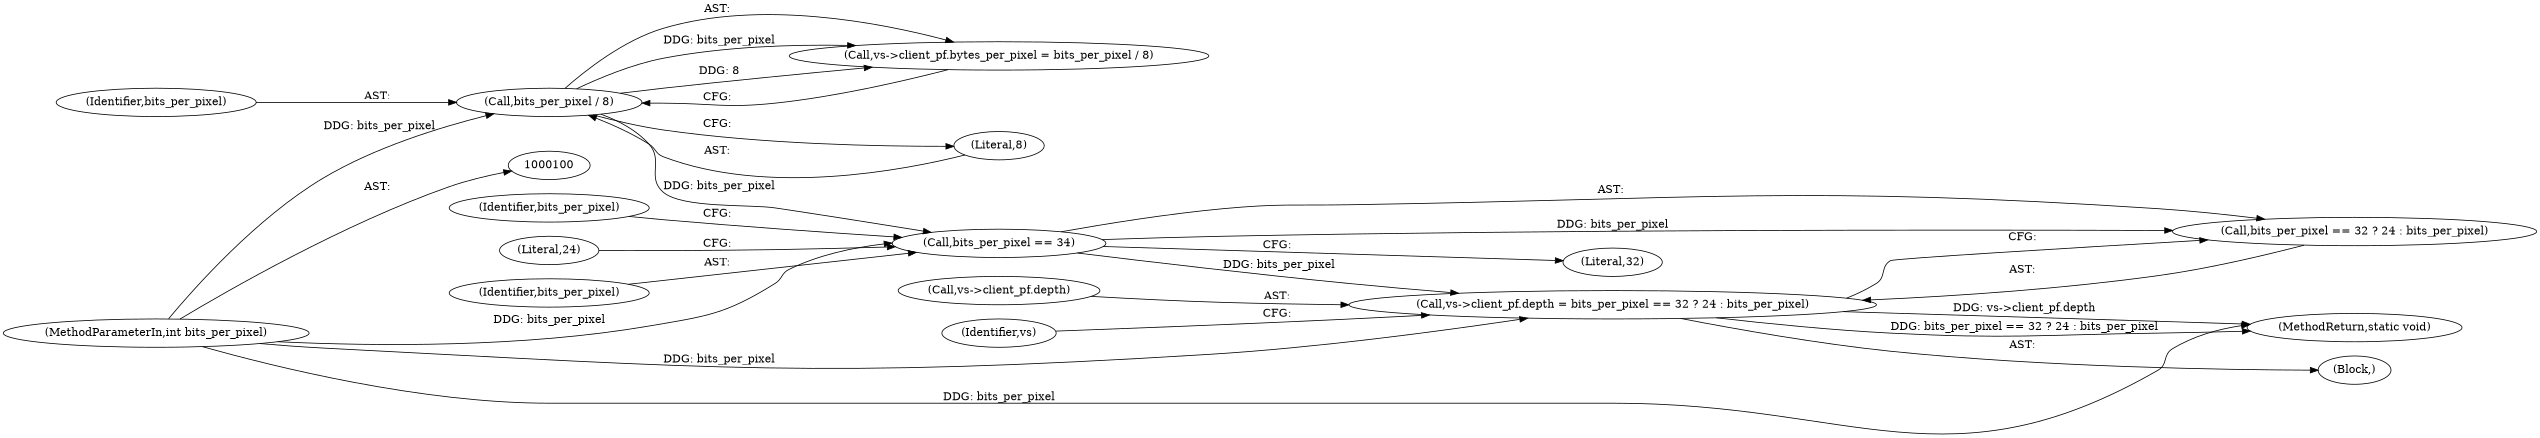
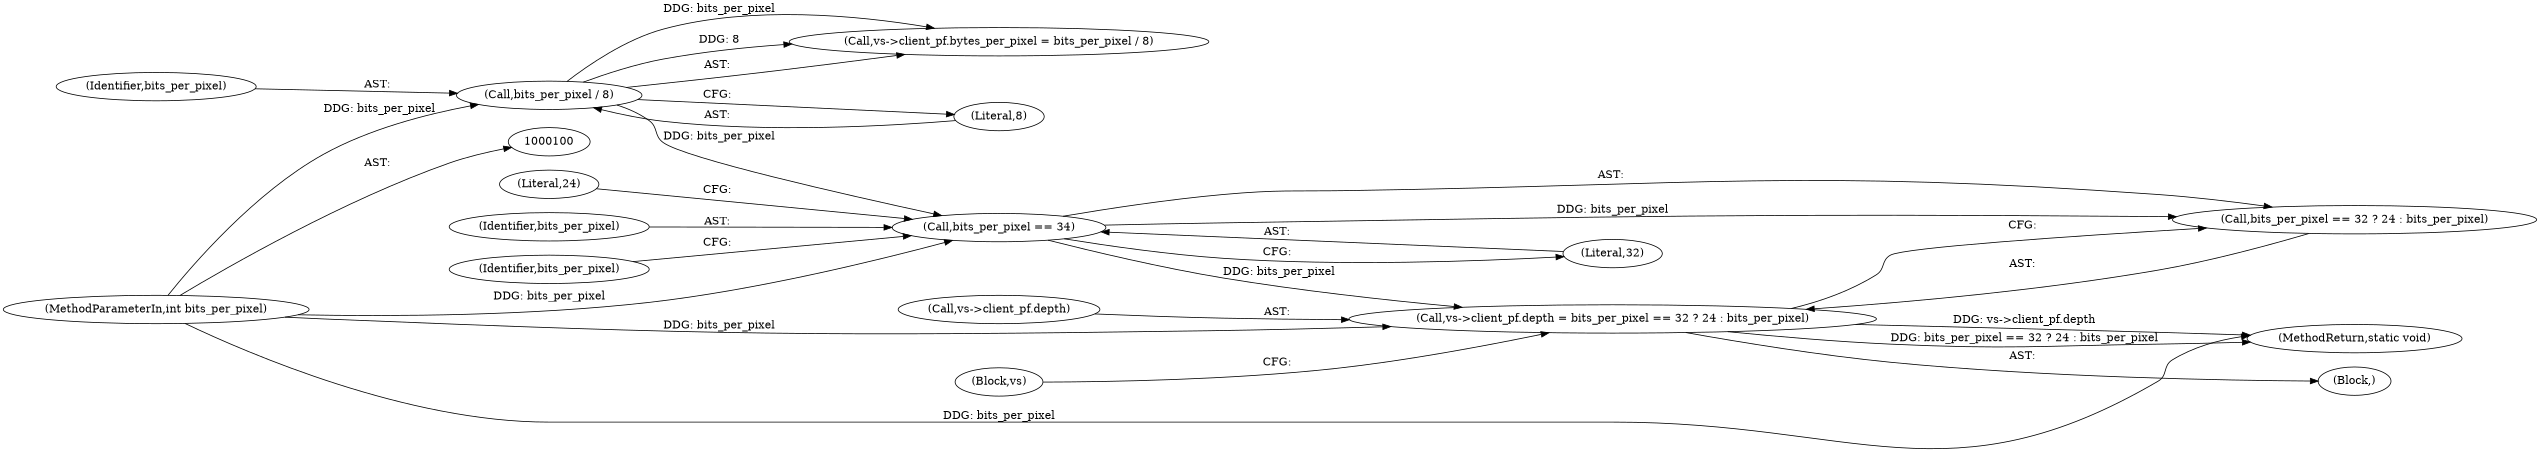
(800, 100) -> none
none -> (1336, 242)
(999, 333) -> (999, 382)
